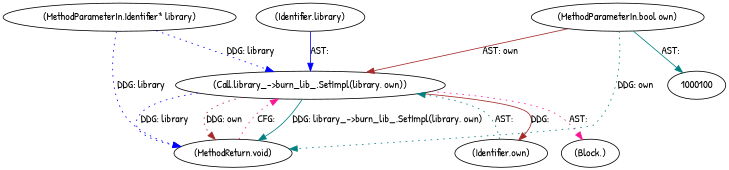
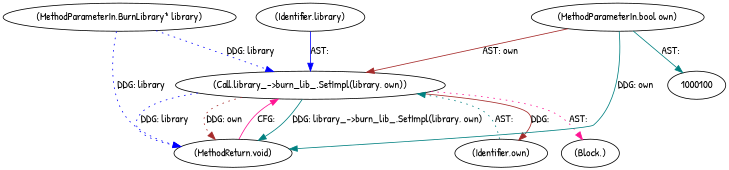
(120, 17) -> (120, 17)
(252, 119) -> (252, 119)
(506, 134) -> (506, 134)
